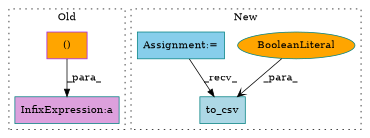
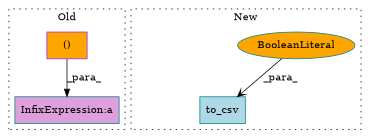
(181, 45) -> none
